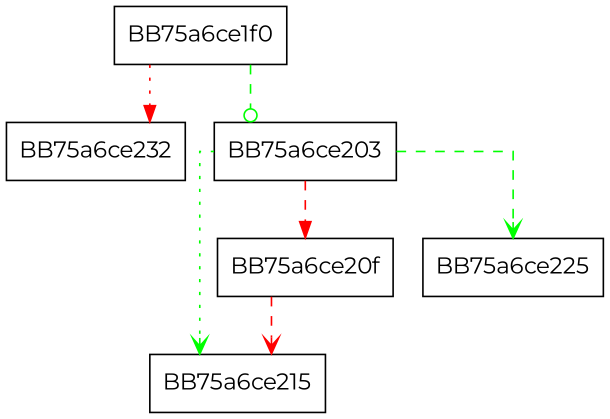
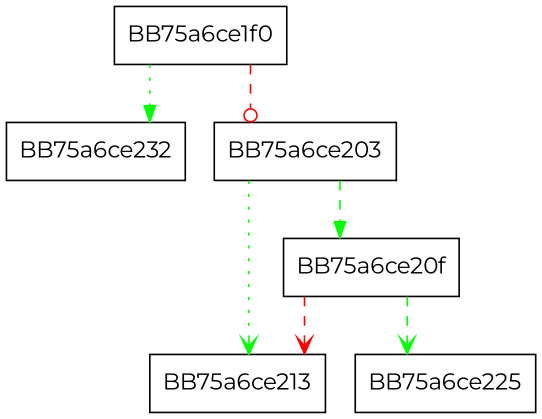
(150, 85) -> (150, 85)
(251, 87) -> (251, 87)
(490, 151) -> (407, 317)
(305, 201) -> (340, 201)
(238, 383) -> (238, 383)
